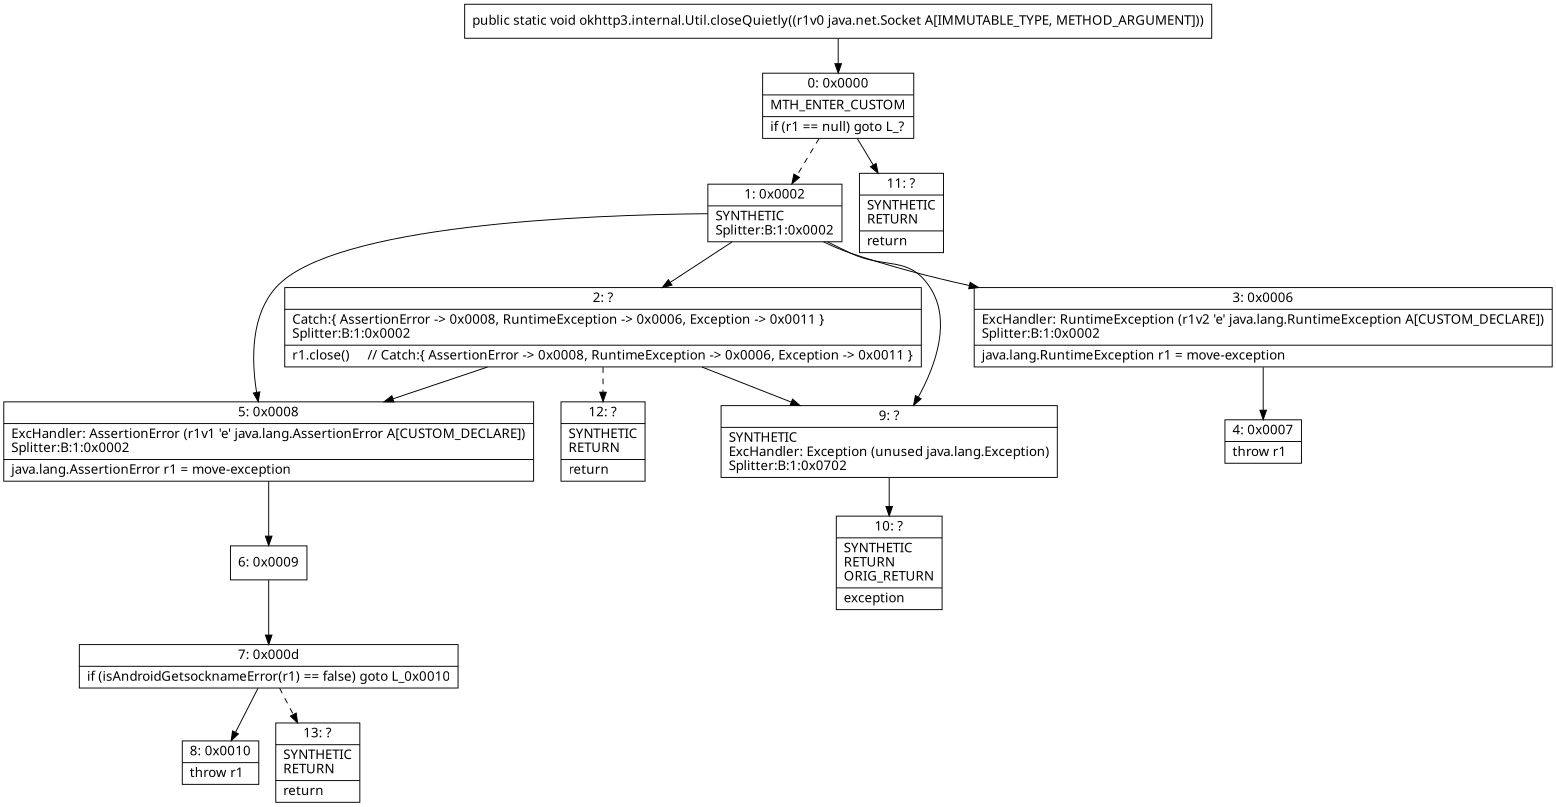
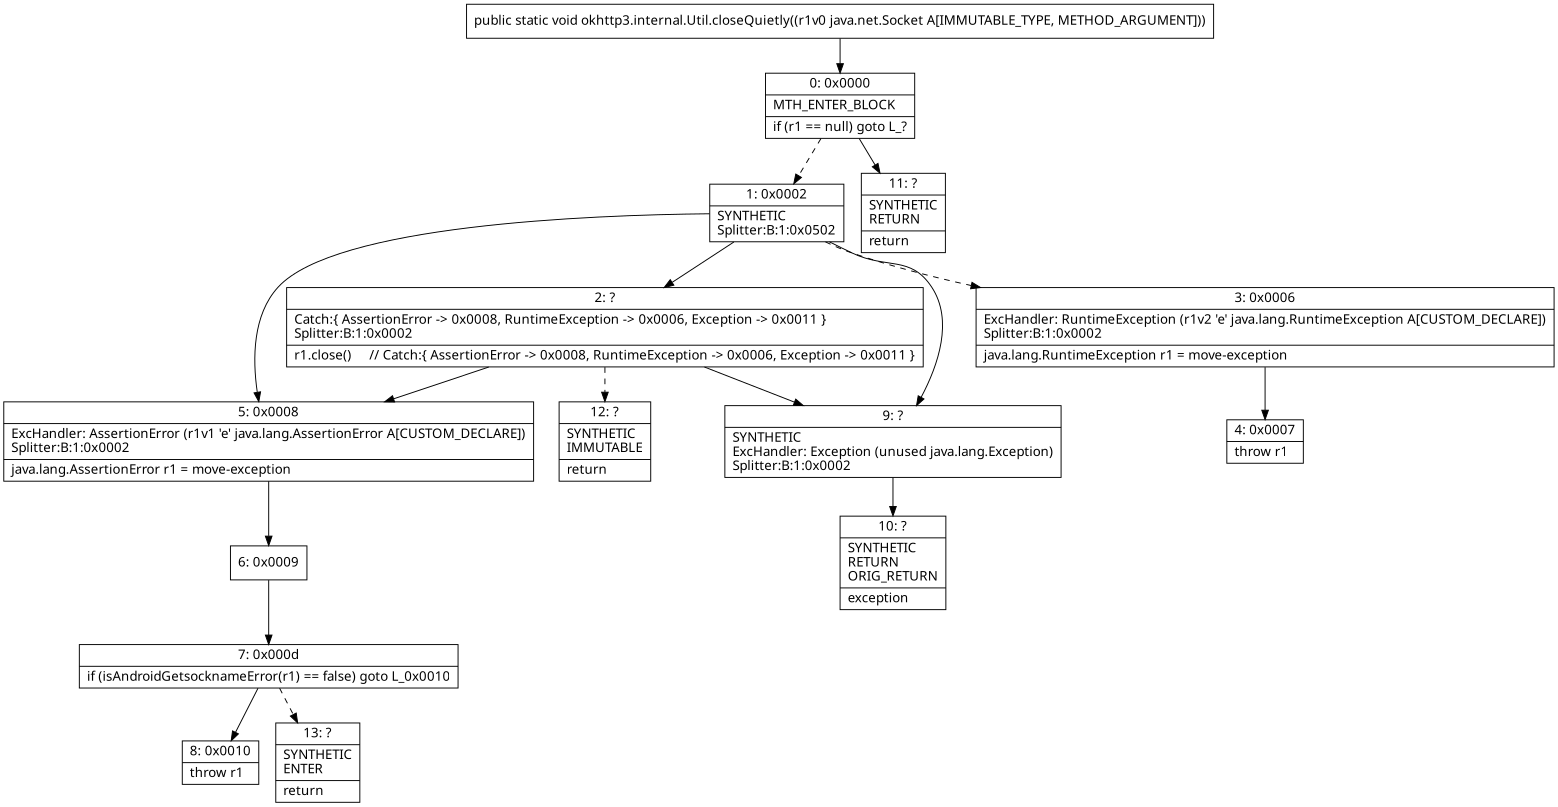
(838, 105) -> (834, 105)
(775, 230) -> (777, 230)
(928, 276) -> (930, 276)
(595, 448) -> (605, 448)
(788, 466) -> (792, 466)
(309, 769) -> (304, 769)
